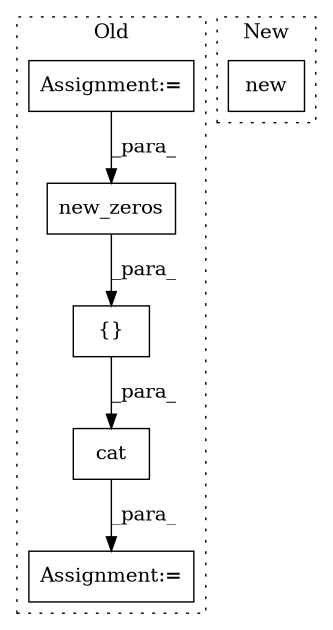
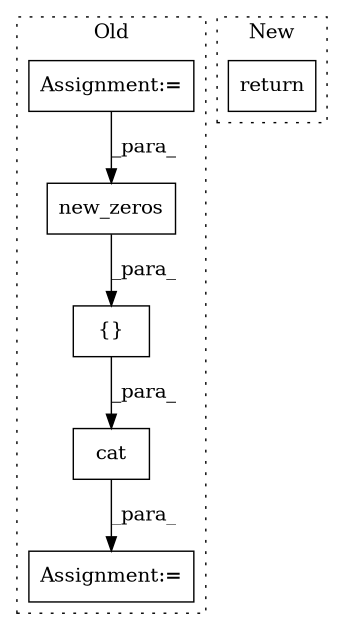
(266, 86) -> (272, 86)
